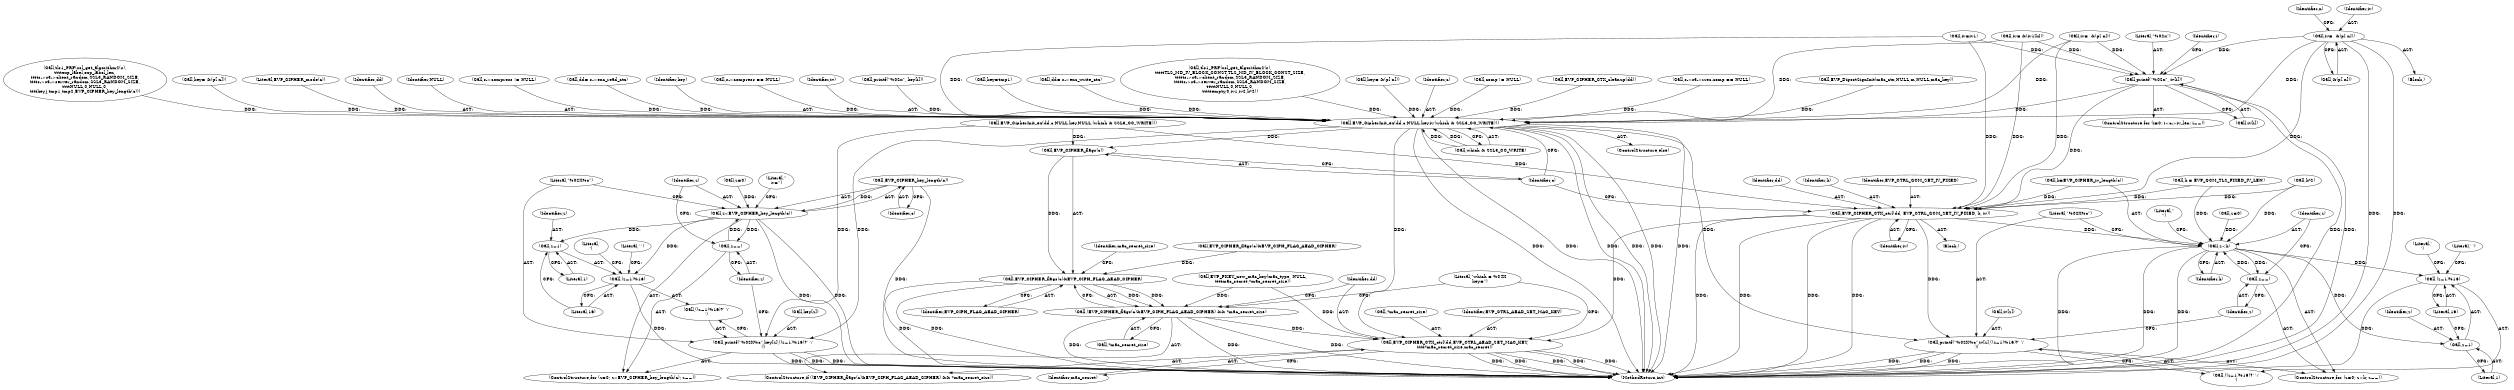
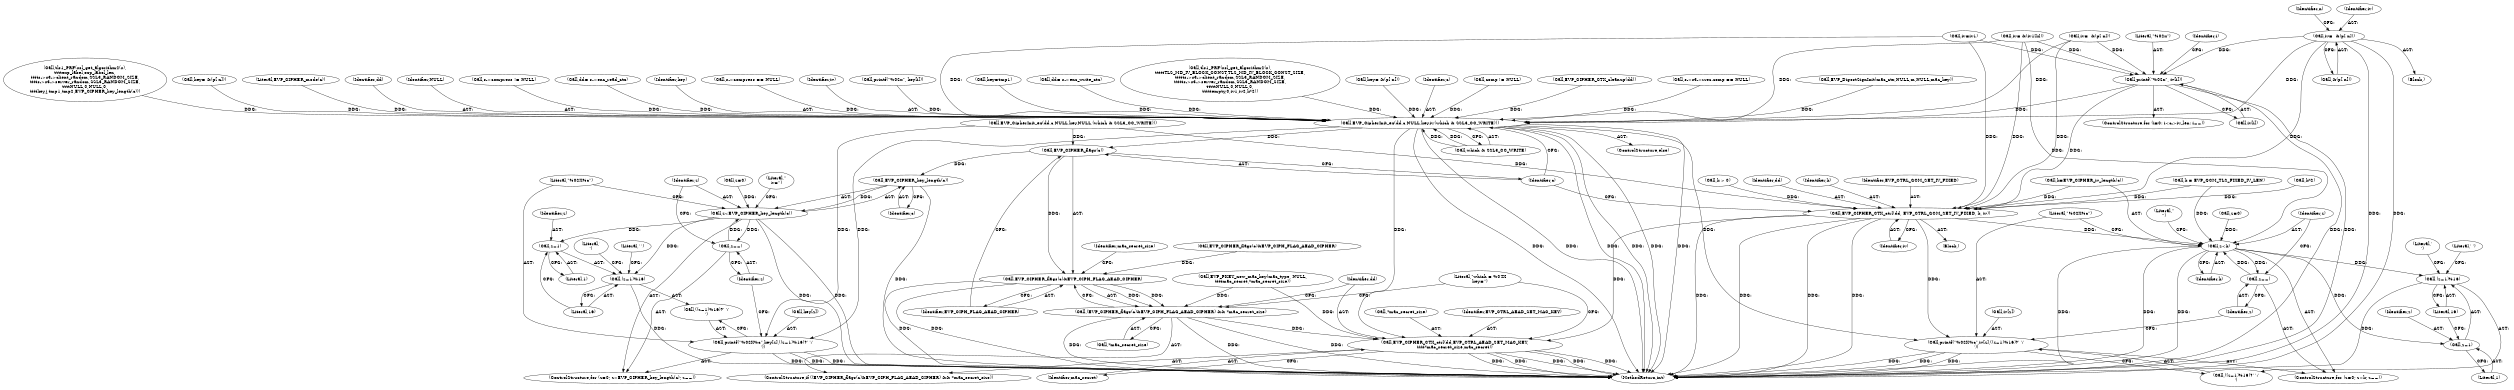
none -> (976, 157)
none -> (1718, 181)
(2260, 210) -> (2190, 164)
none -> (998, 223)
